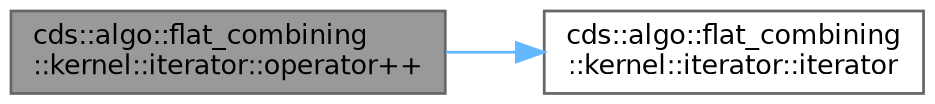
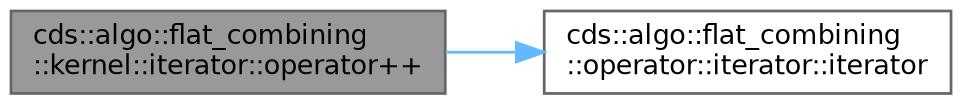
(734, 52) -> (748, 52)
